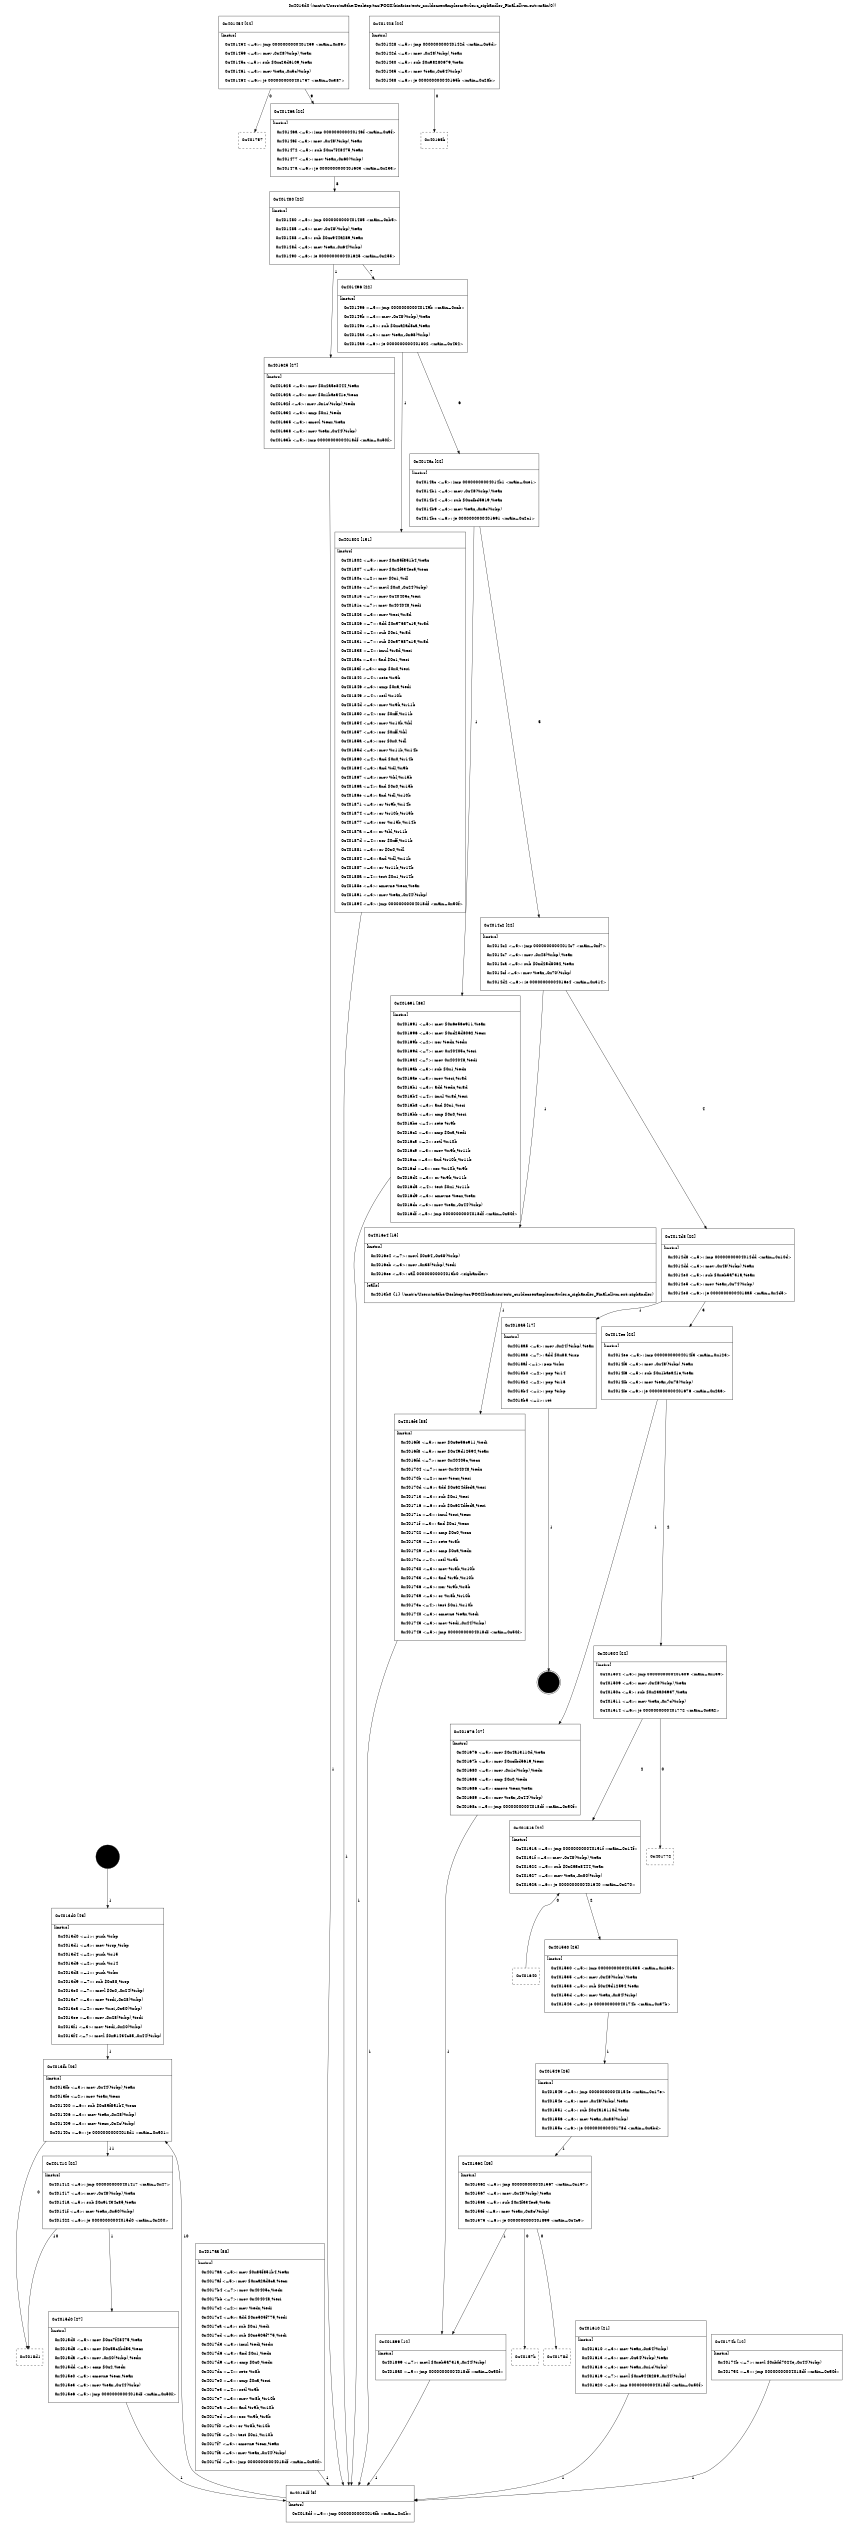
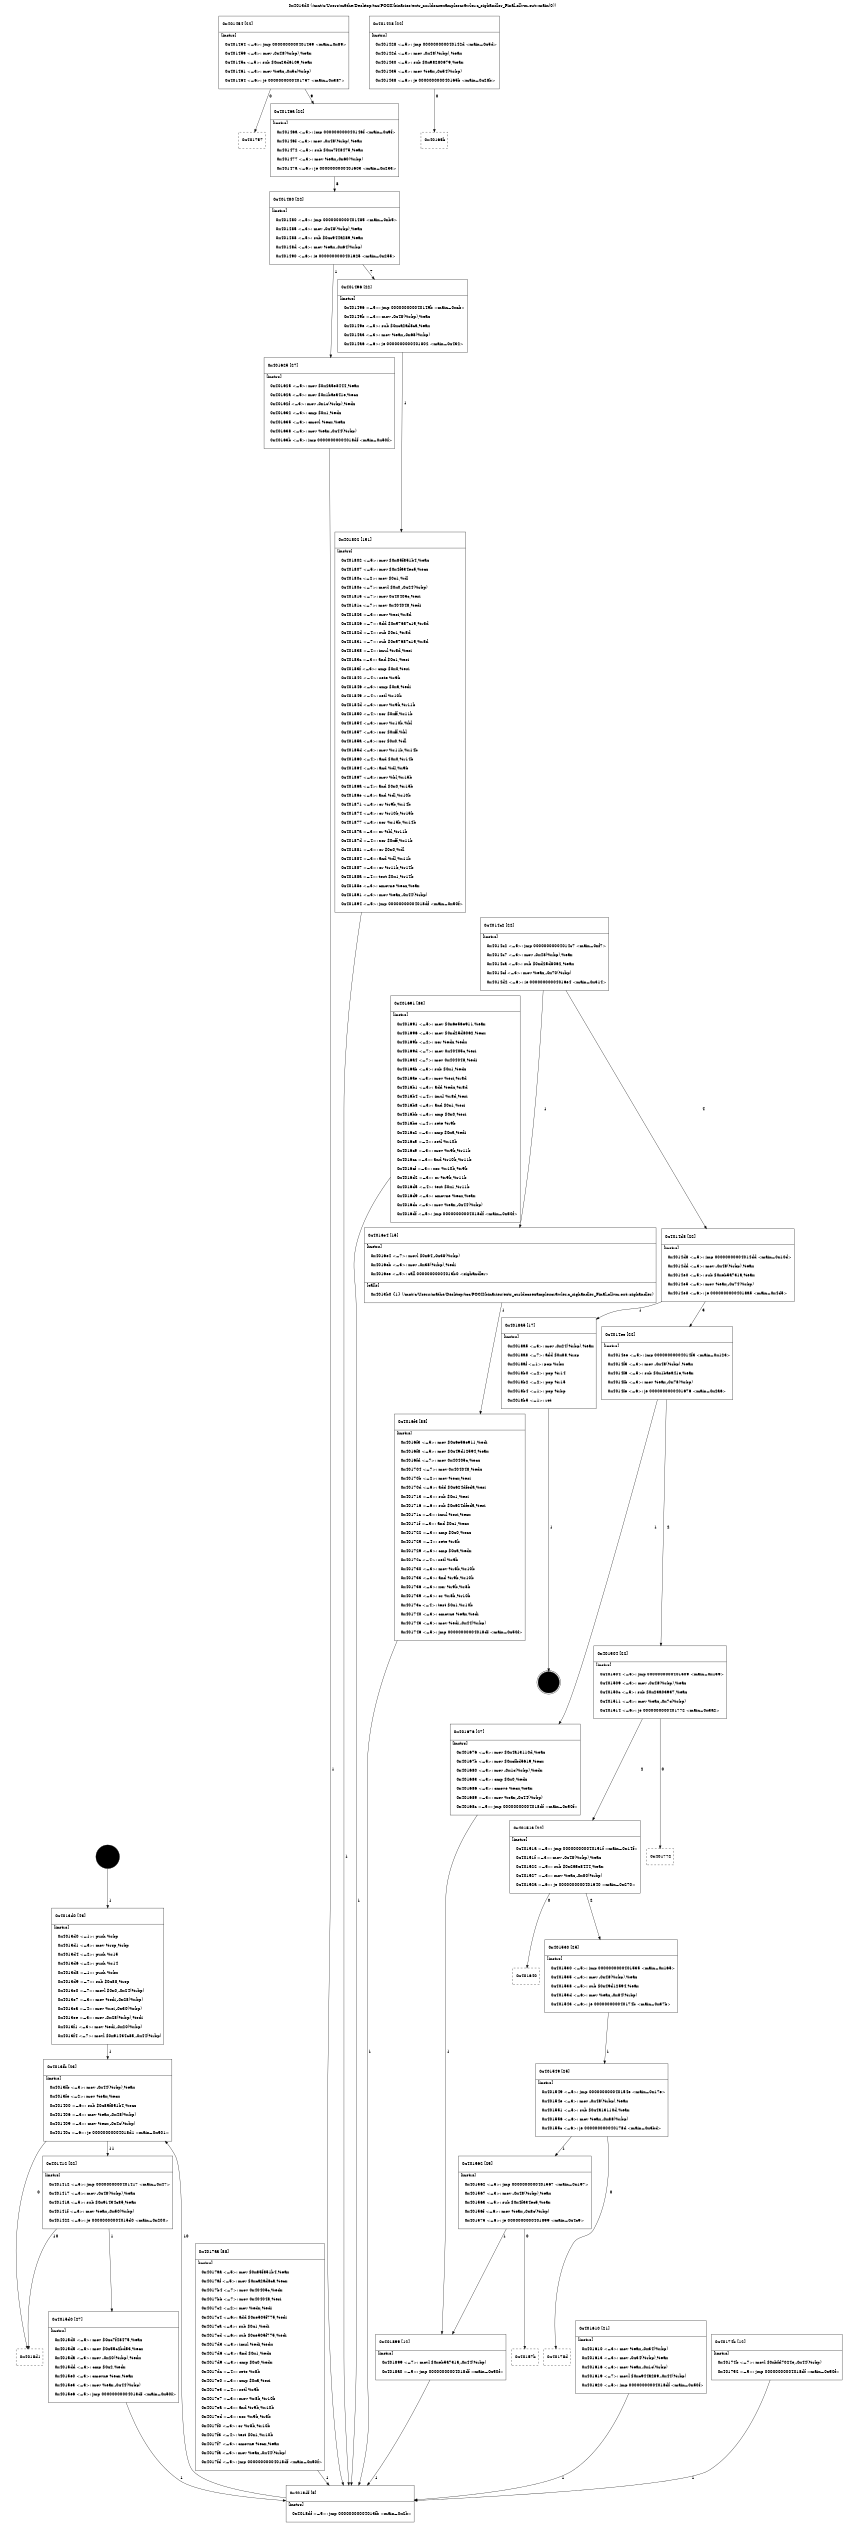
(474, 490) -> none
(533, 1927) -> (535, 1928)
(549, 2287) -> (579, 2238)
